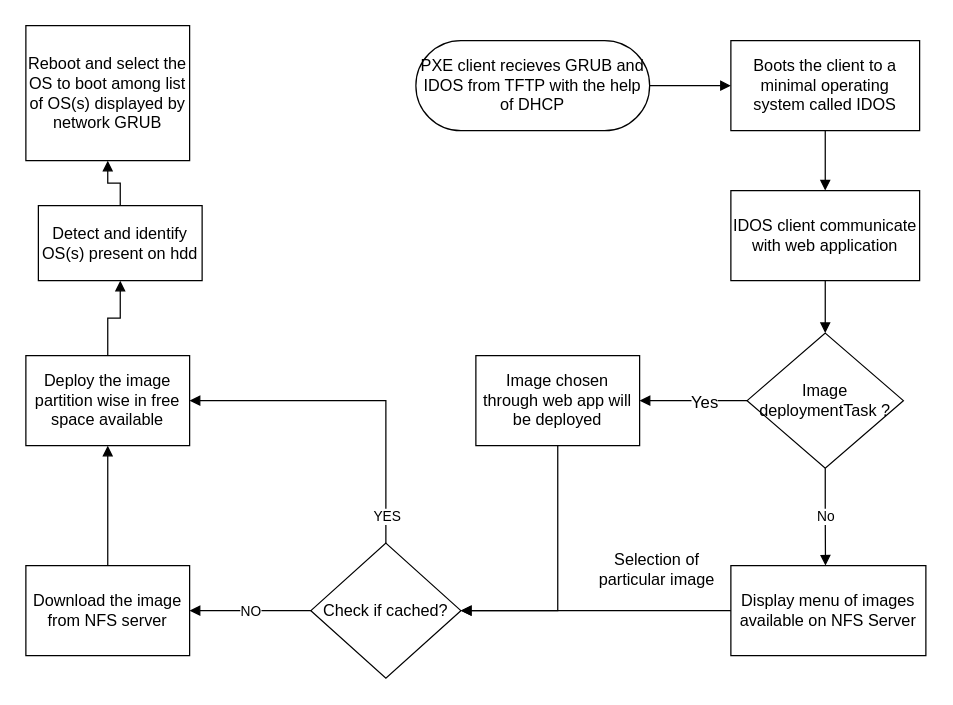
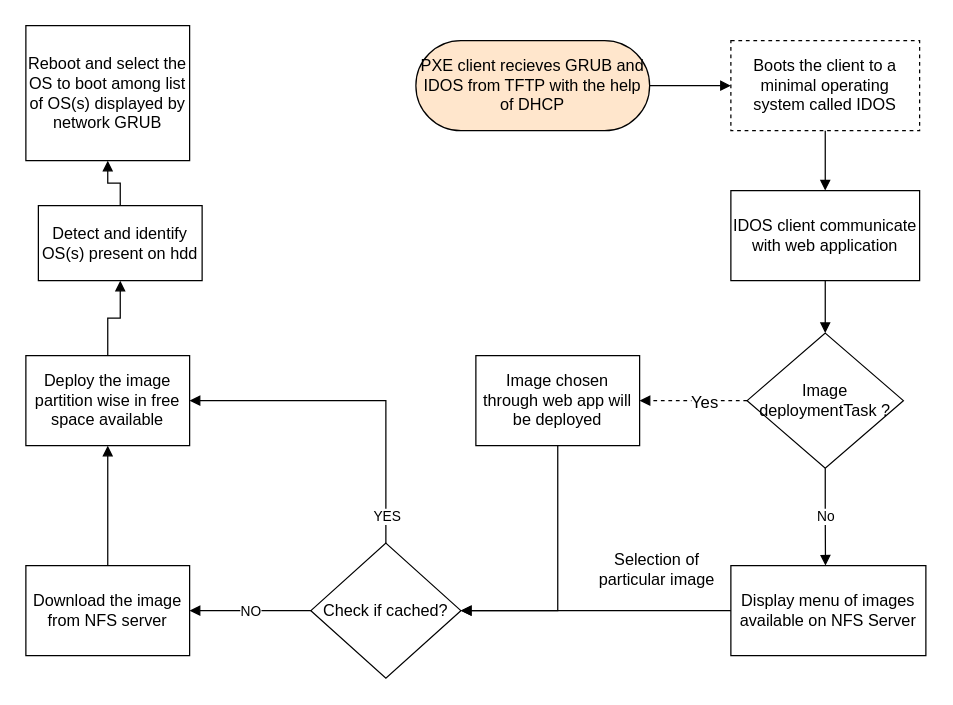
(533, 86) -> (533, 86)
(825, 86) -> (825, 86)
(671, 401) -> (671, 401)
